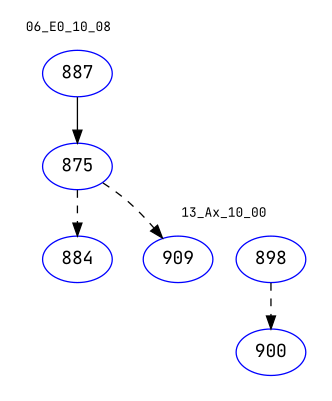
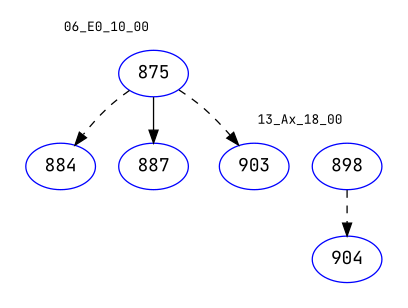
(69, 28) -> (107, 28)
(77, 114) -> (154, 114)
(225, 214) -> (301, 121)
(178, 259) -> (254, 166)
(271, 352) -> (347, 259)
